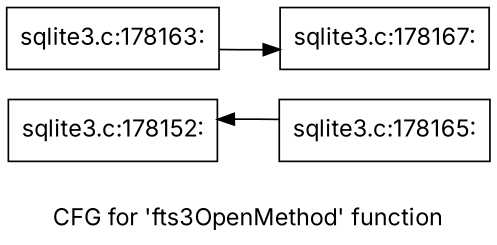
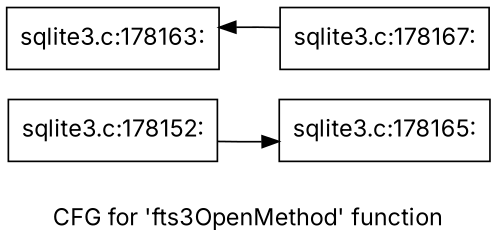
(241, 50) -> (258, 27)
(257, 119) -> (240, 142)
